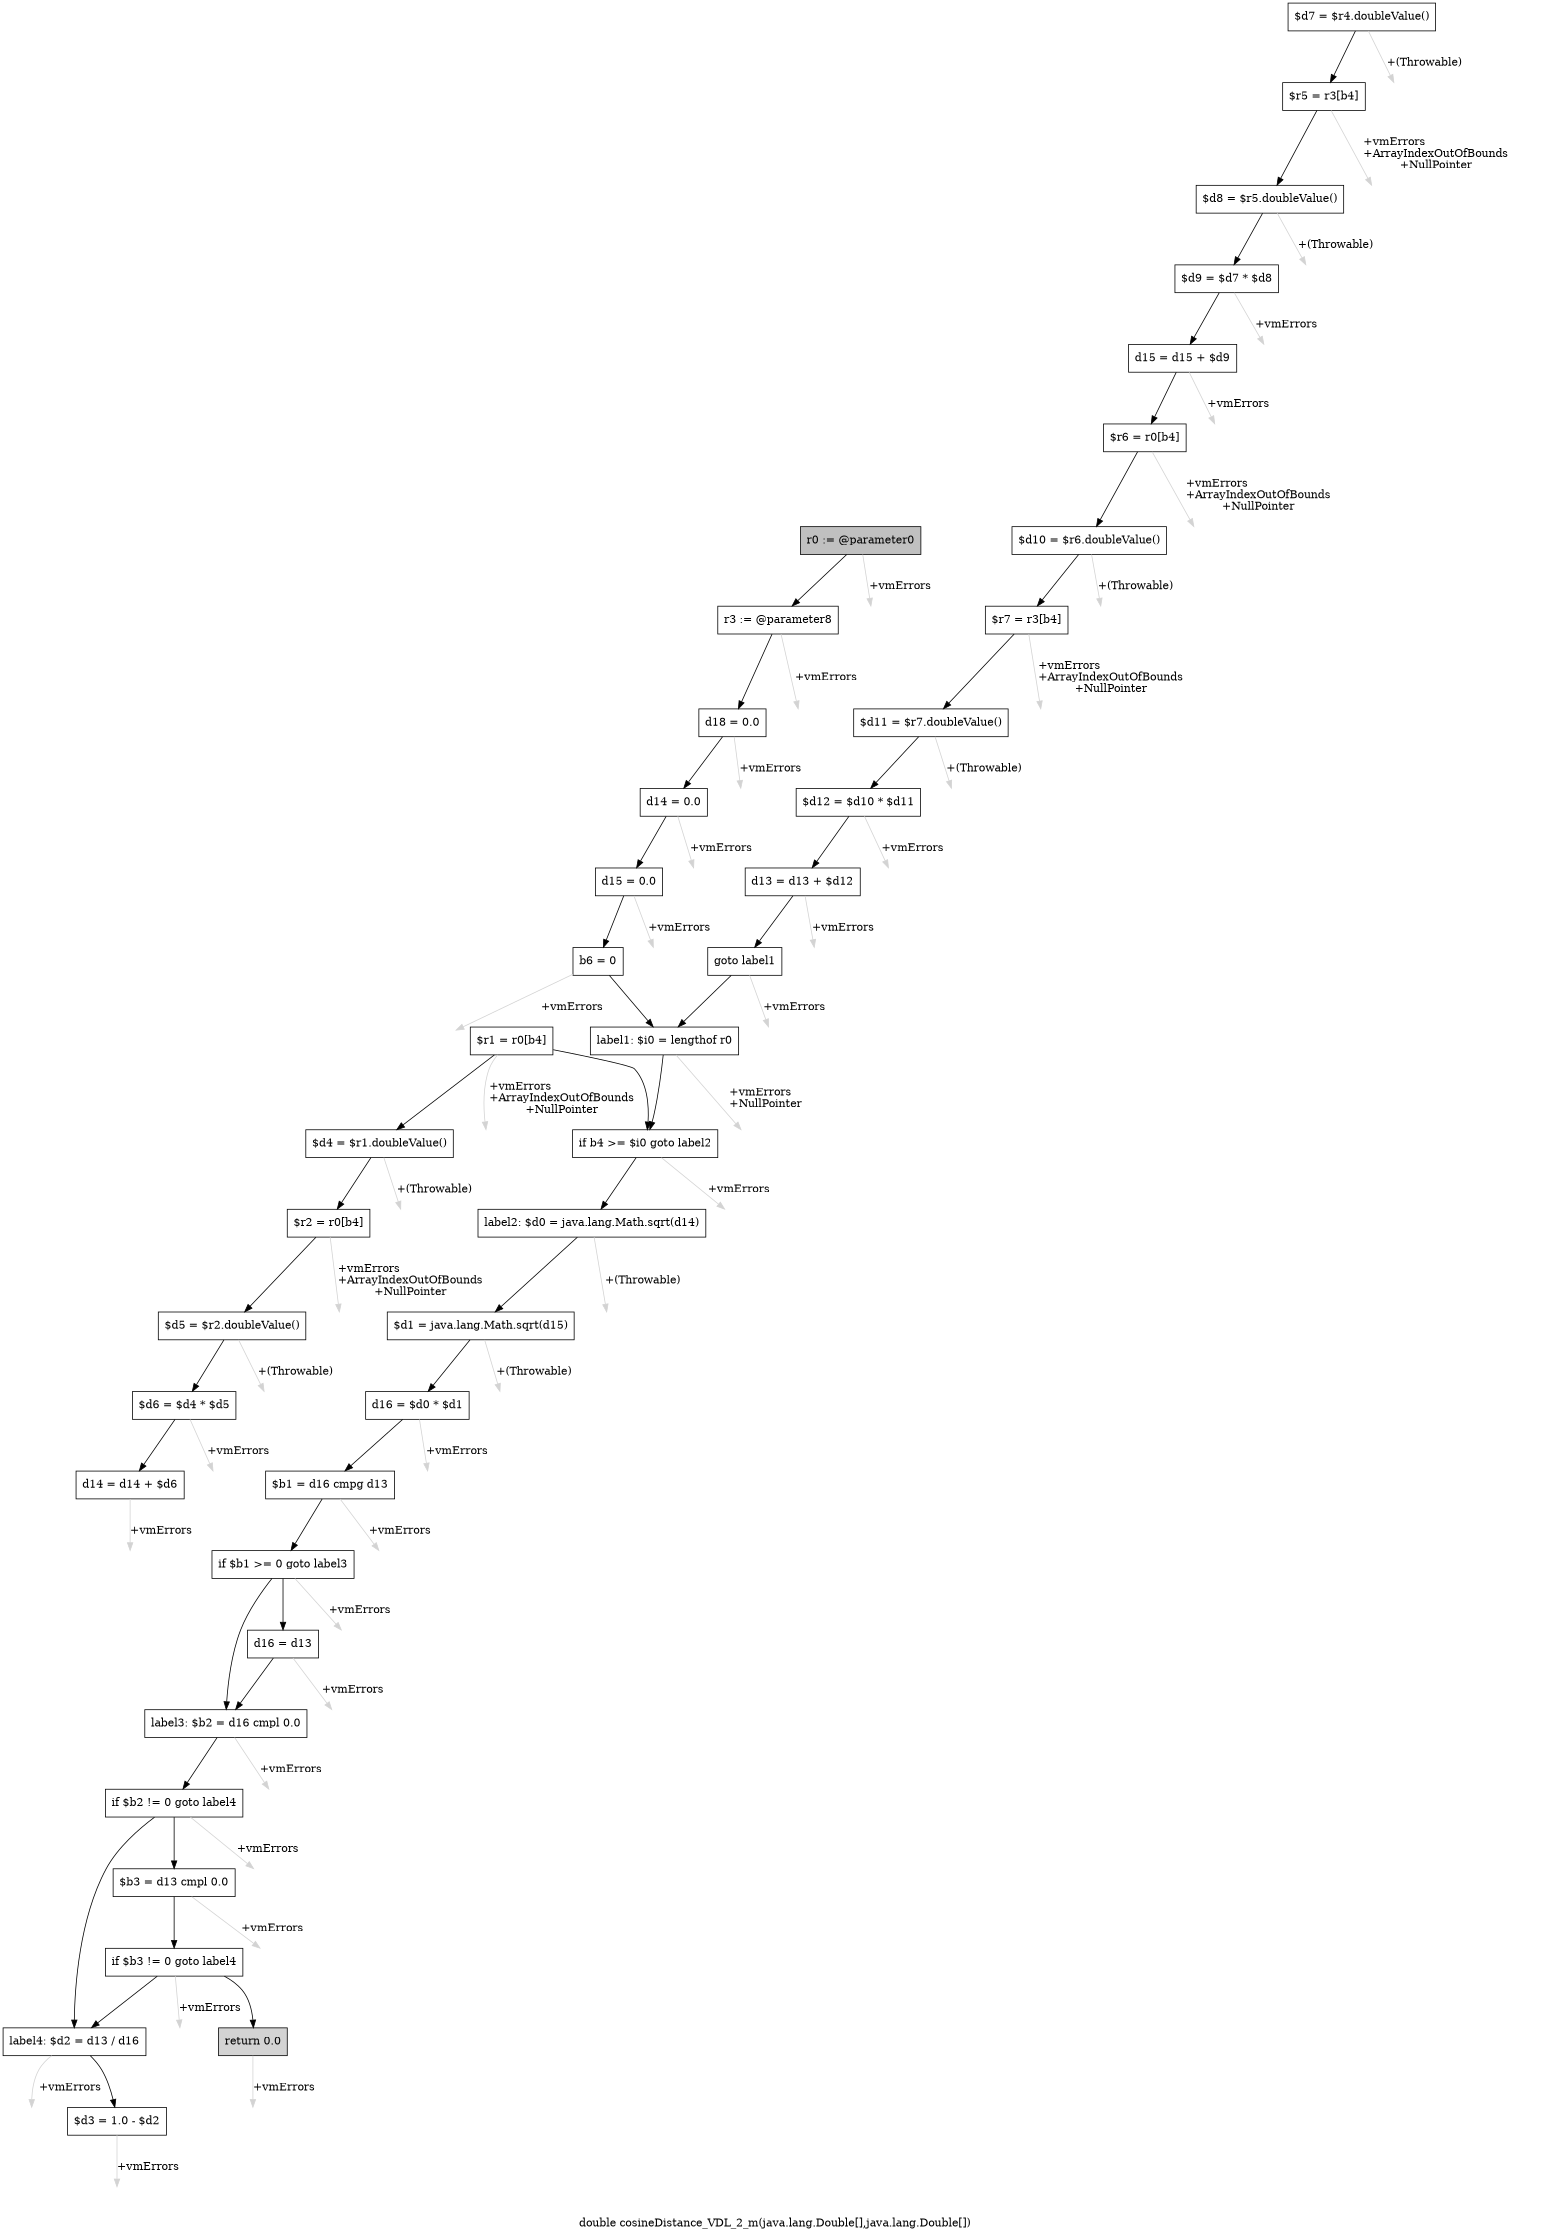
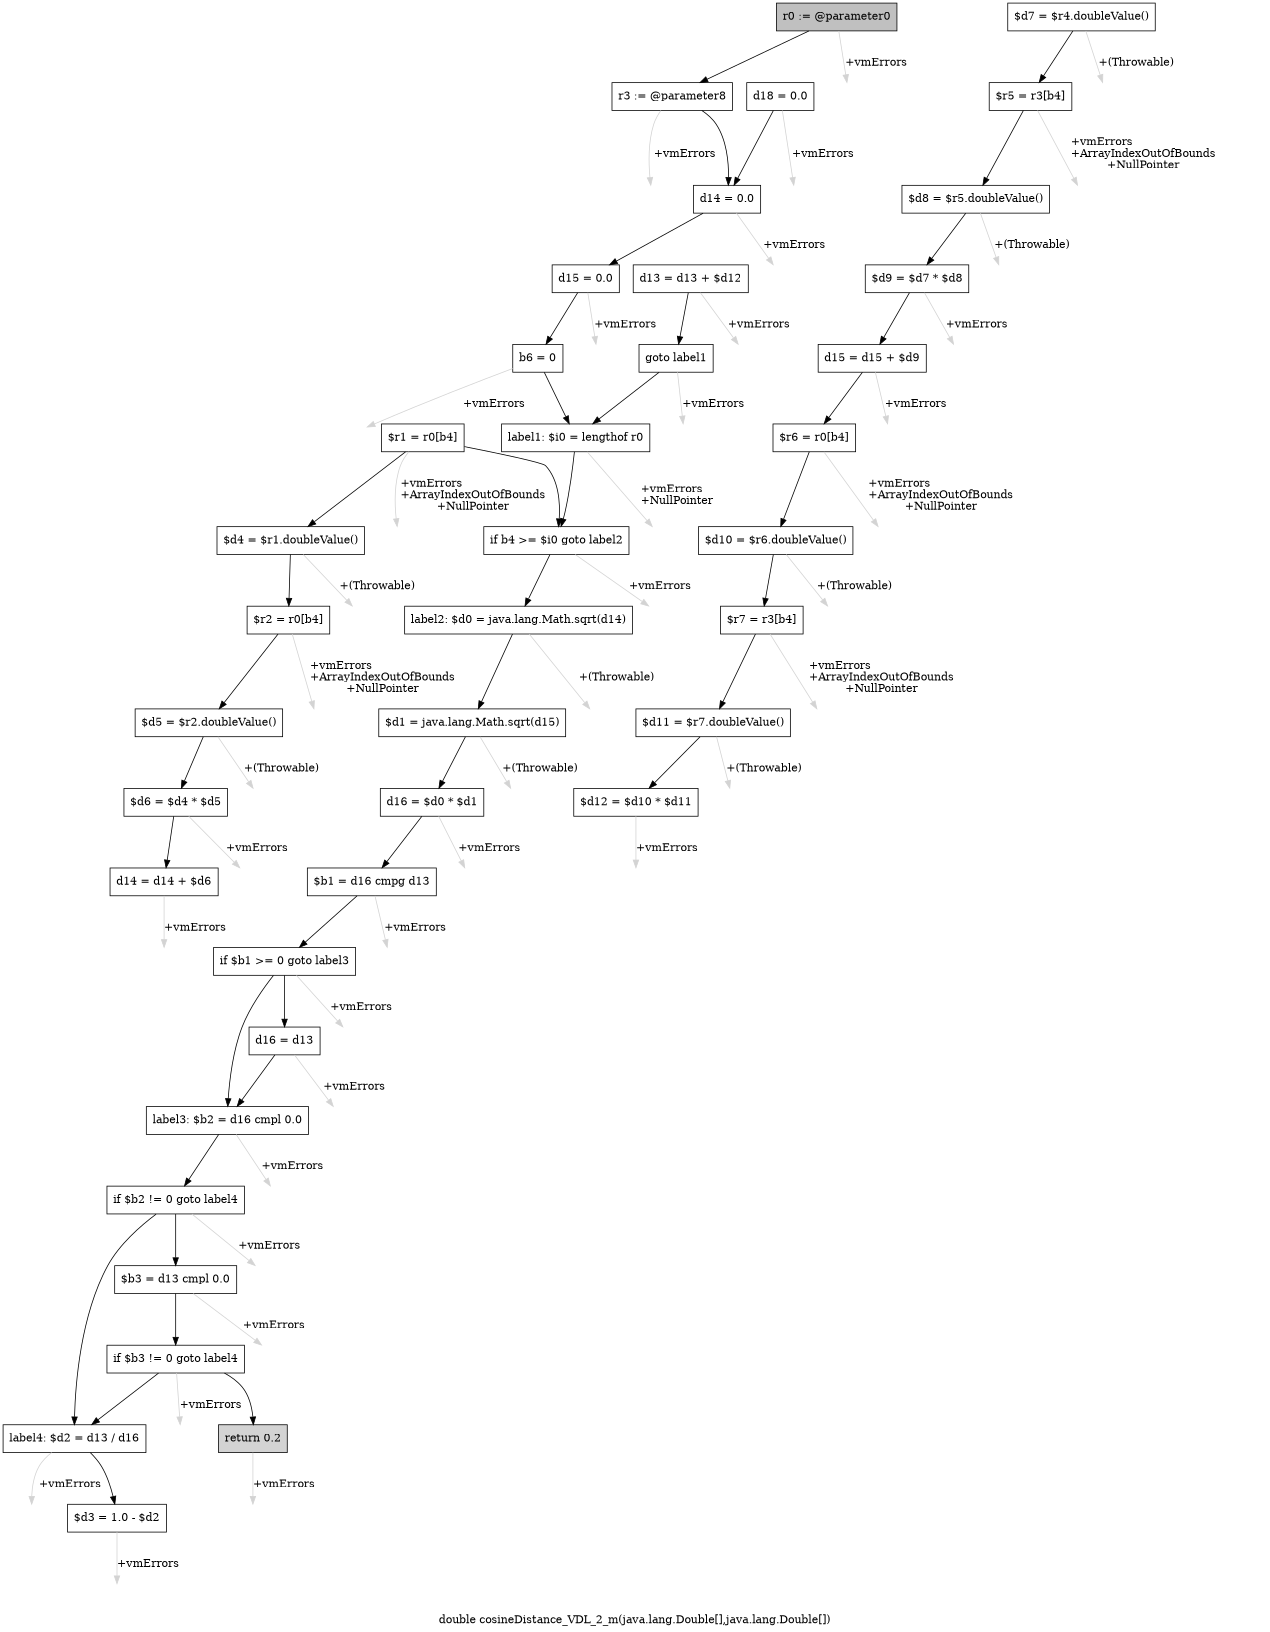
(757, 668) -> (724, 140)
(833, 839) -> none
(253, 2042) -> (253, 1439)
